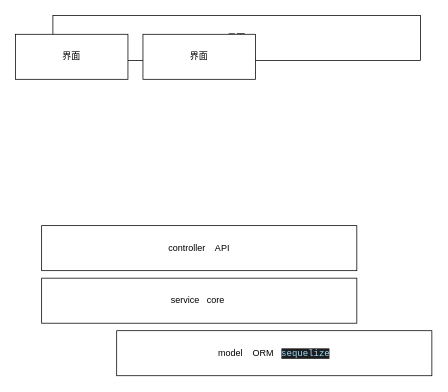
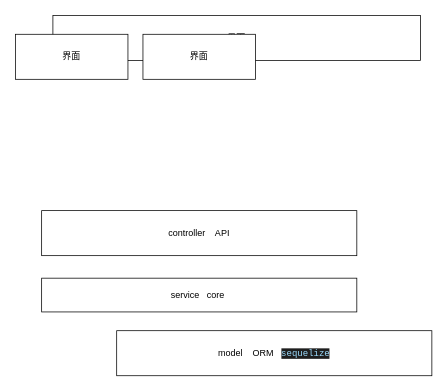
(199, 248) -> (199, 233)
(199, 300) -> (199, 295)
